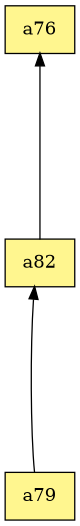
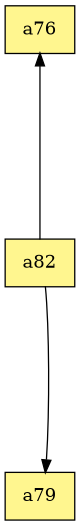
(31, 386) -> (49, 373)
